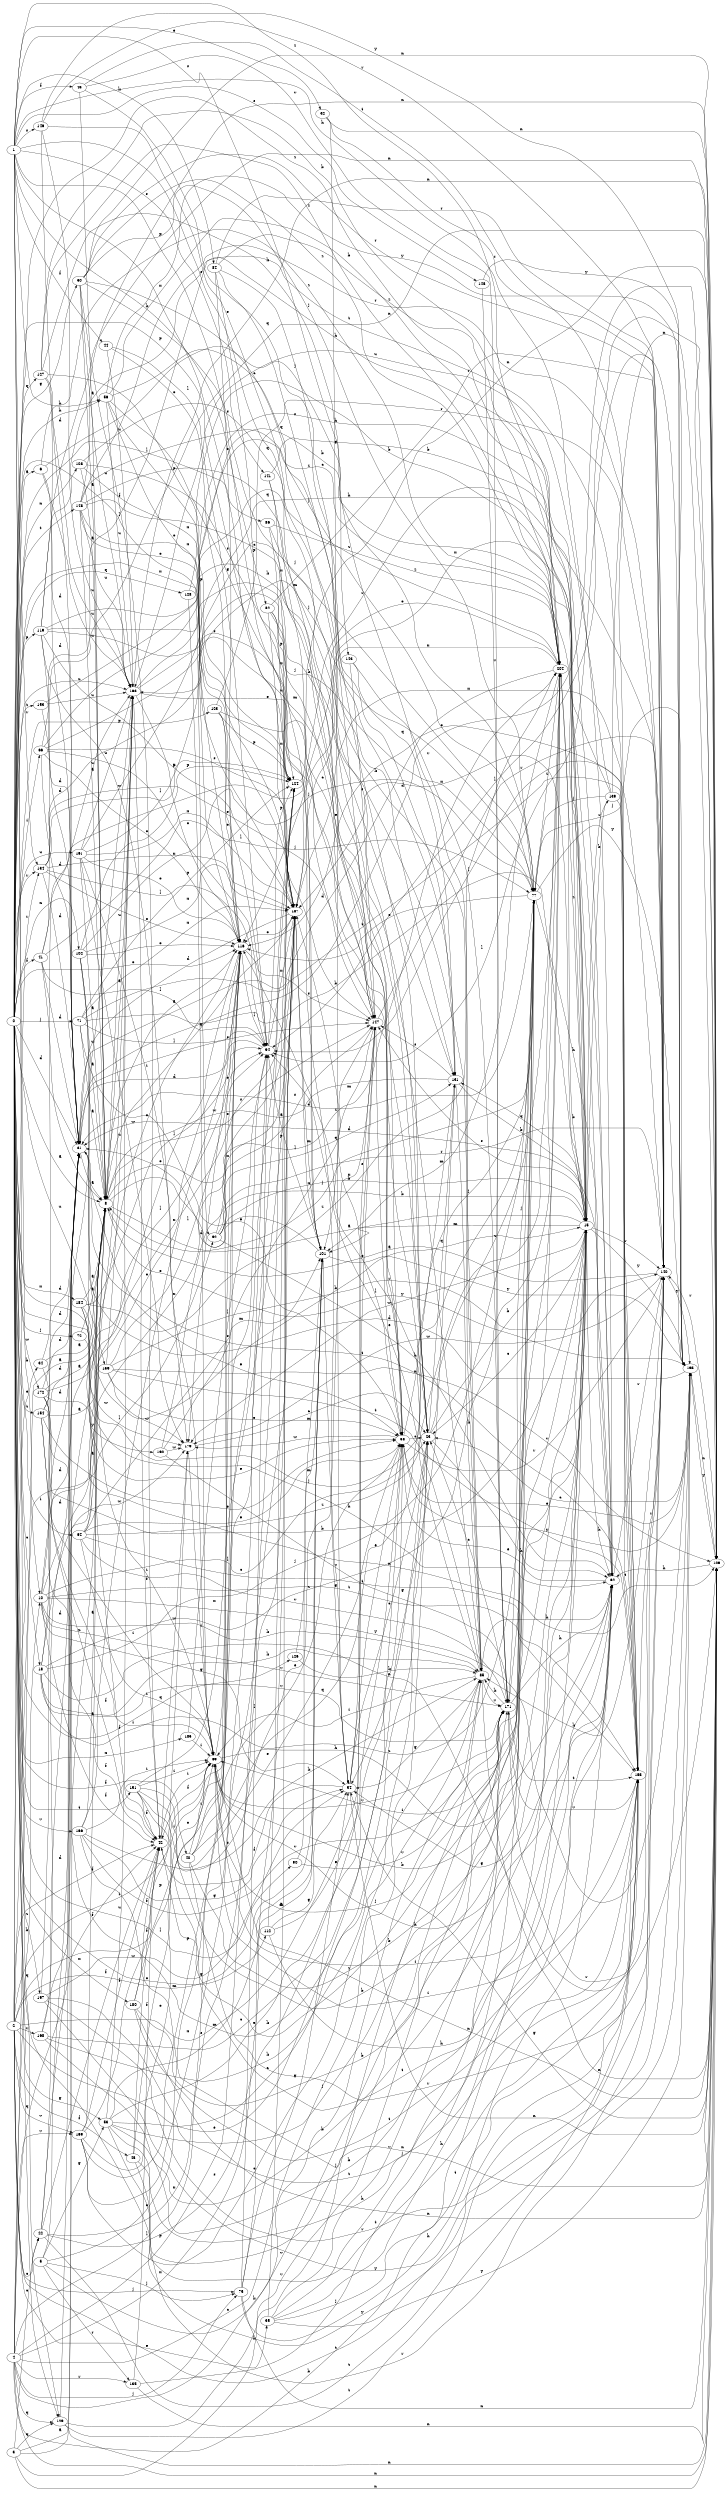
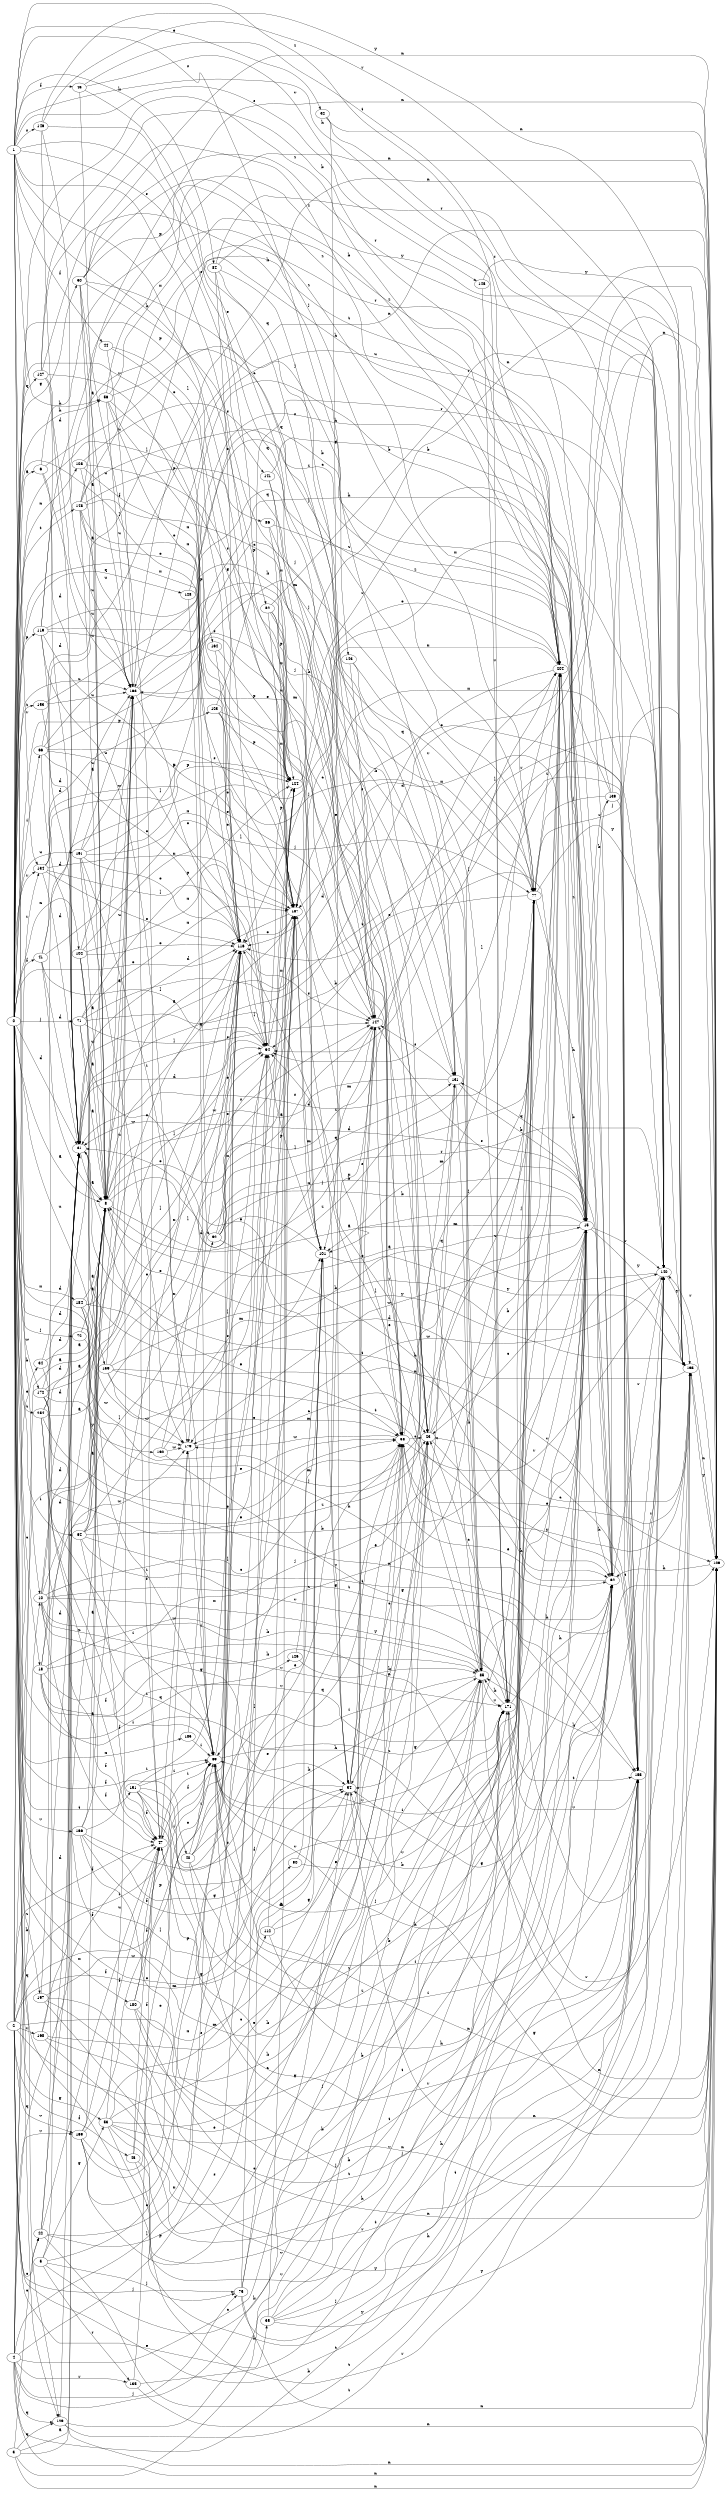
none -> (214, 646)
(41, 1413) -> (41, 1413)
(279, 1693) -> none
(160, 1843) -> (160, 1843)
(362, 1991) -> (362, 1991)
